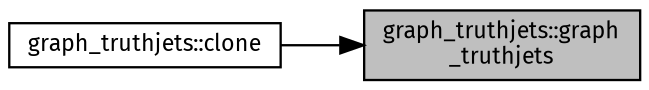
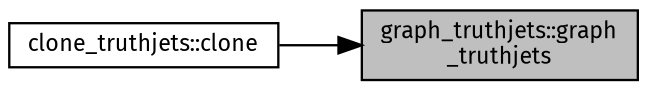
(145, 45) -> (144, 45)
